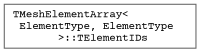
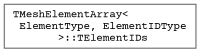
(100, 26) -> (100, 26)
